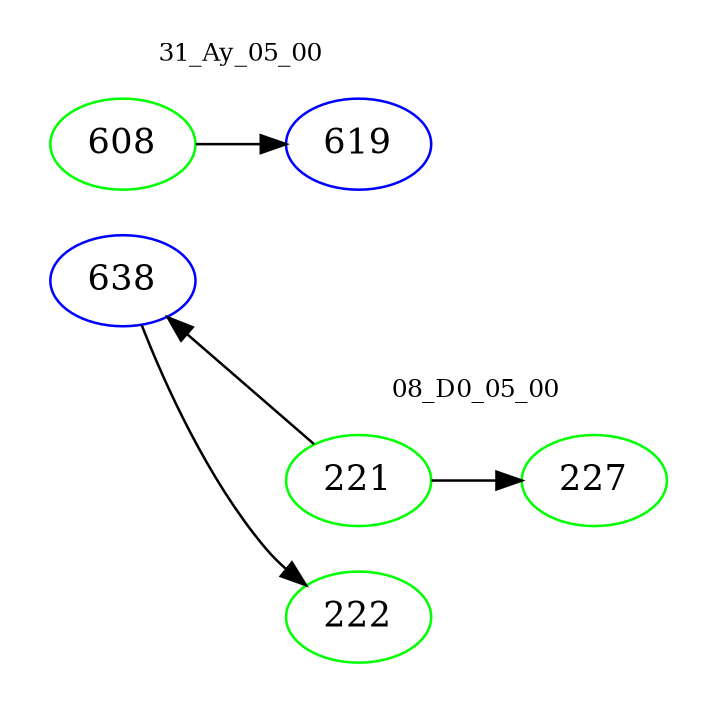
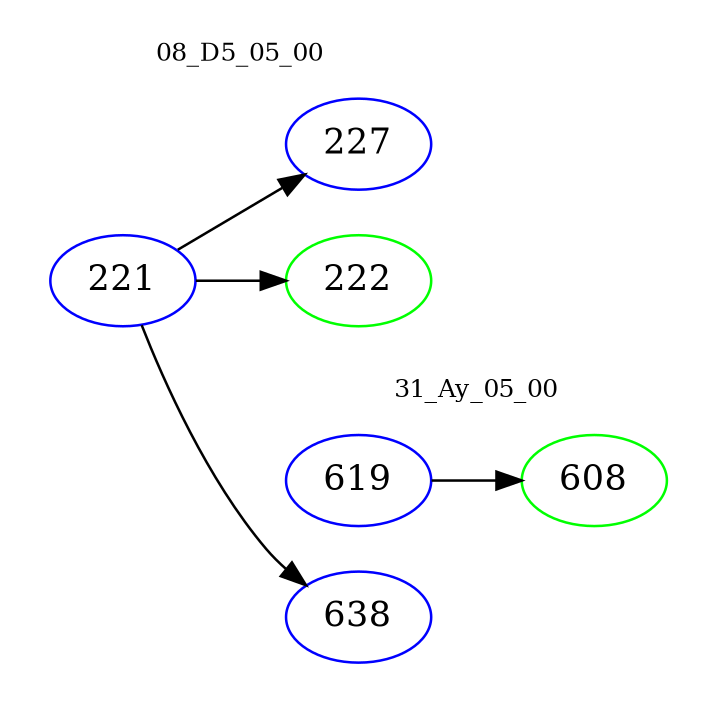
(228, 144) -> (464, 481)
(476, 391) -> (241, 54)
(202, 454) -> (228, 281)
(359, 481) -> (123, 281)
(594, 481) -> (359, 144)
